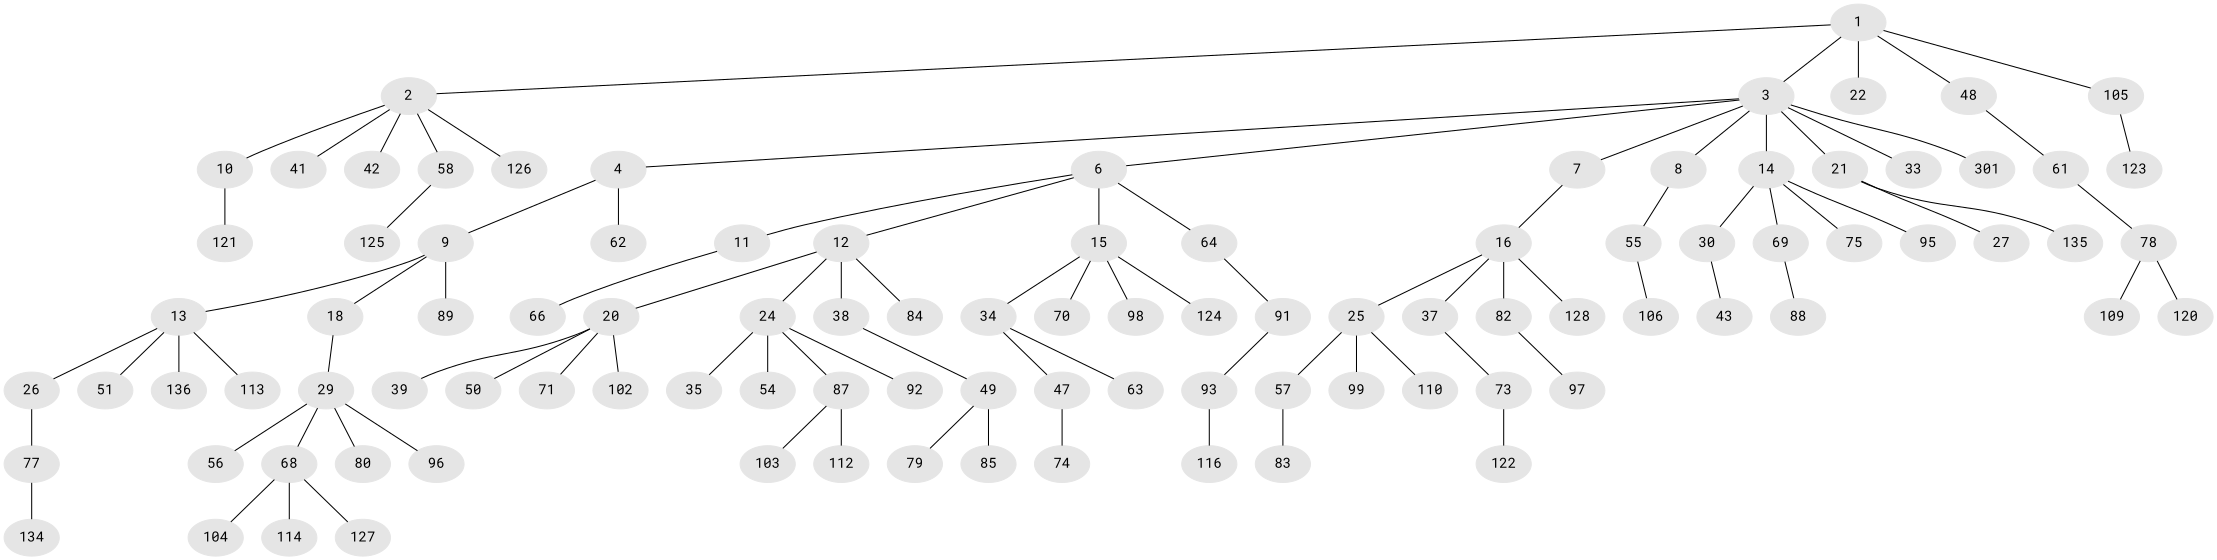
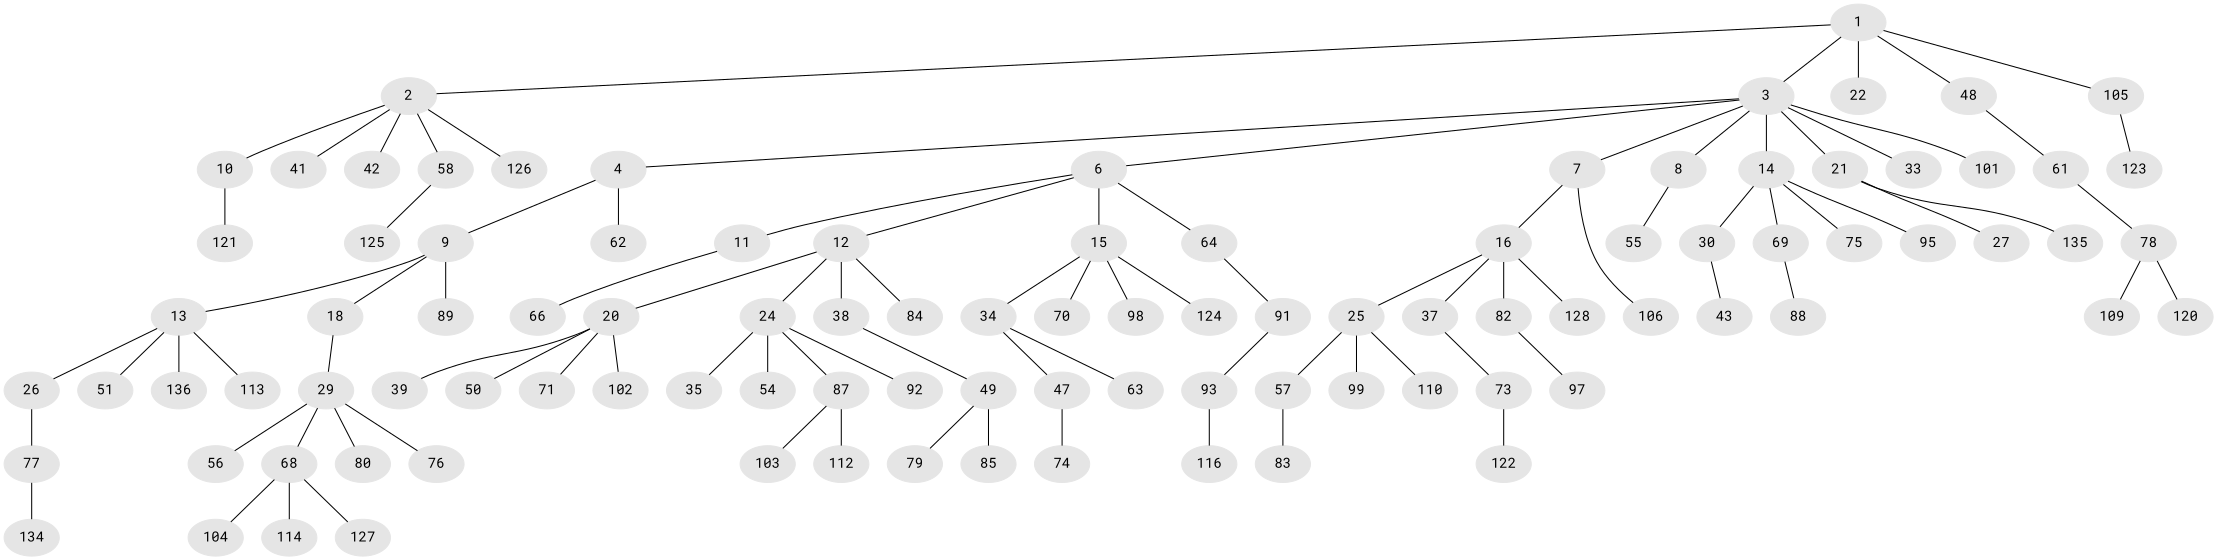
(1987, 170) -> (1987, 170)
(1642, 280) -> (1592, 252)
(436, 464) -> (436, 464)
